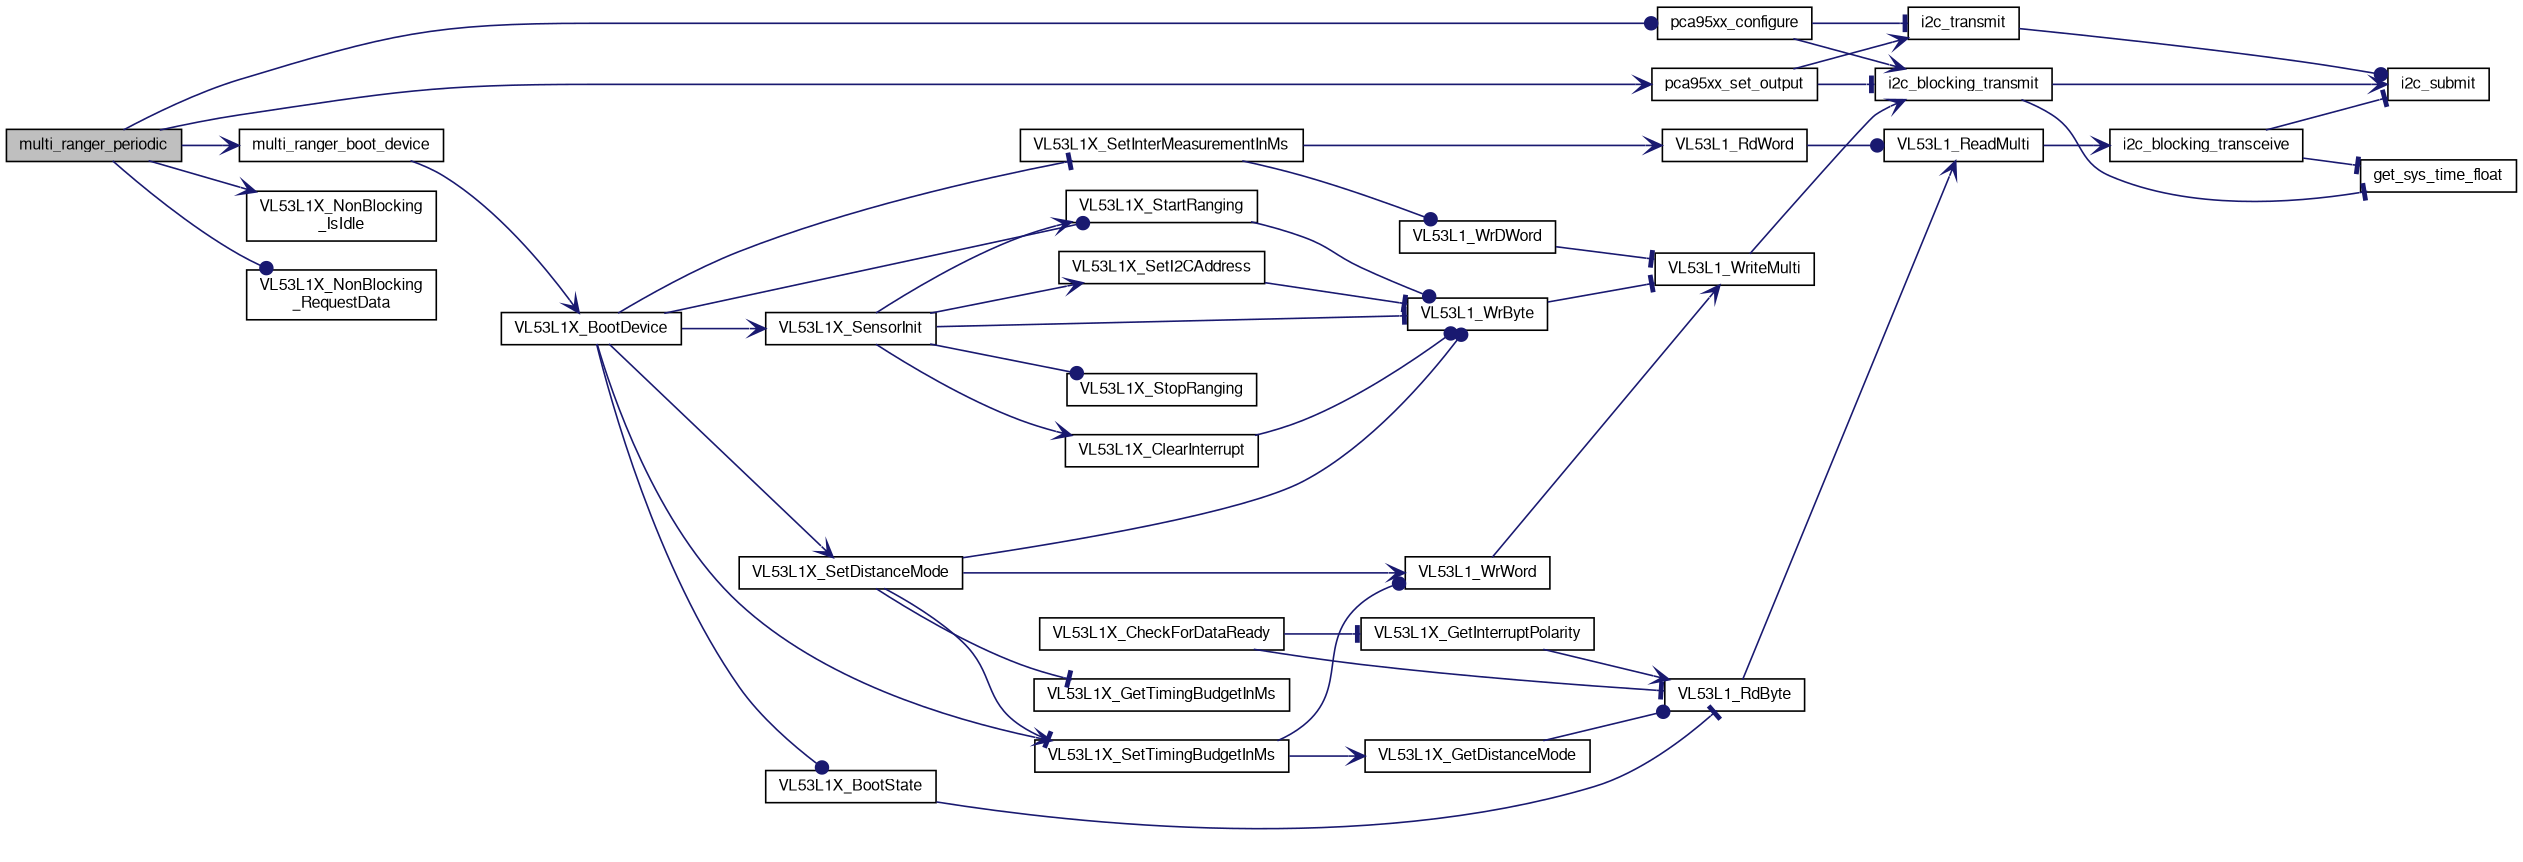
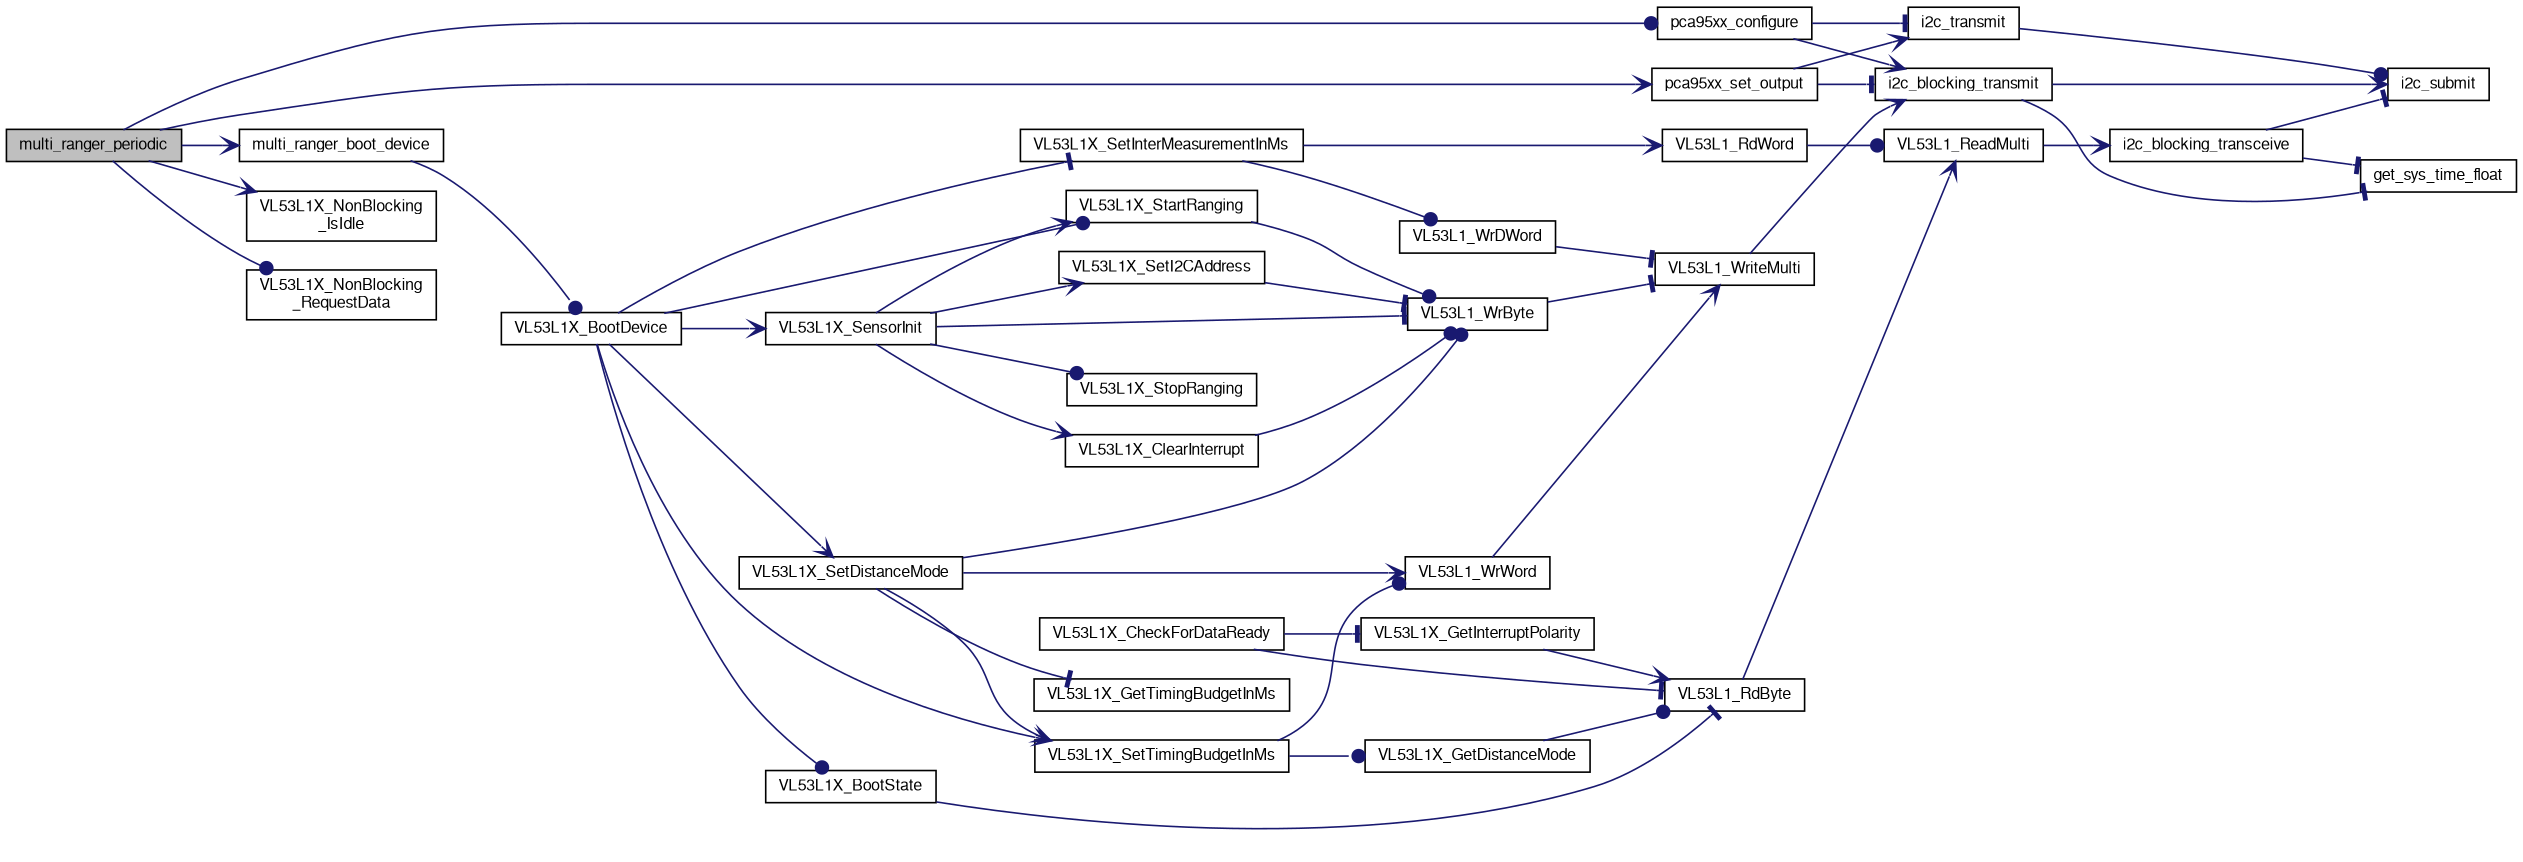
(499, 220) -> (499, 220)
(977, 659) -> (977, 659)
(1319, 756) -> (1319, 756)
